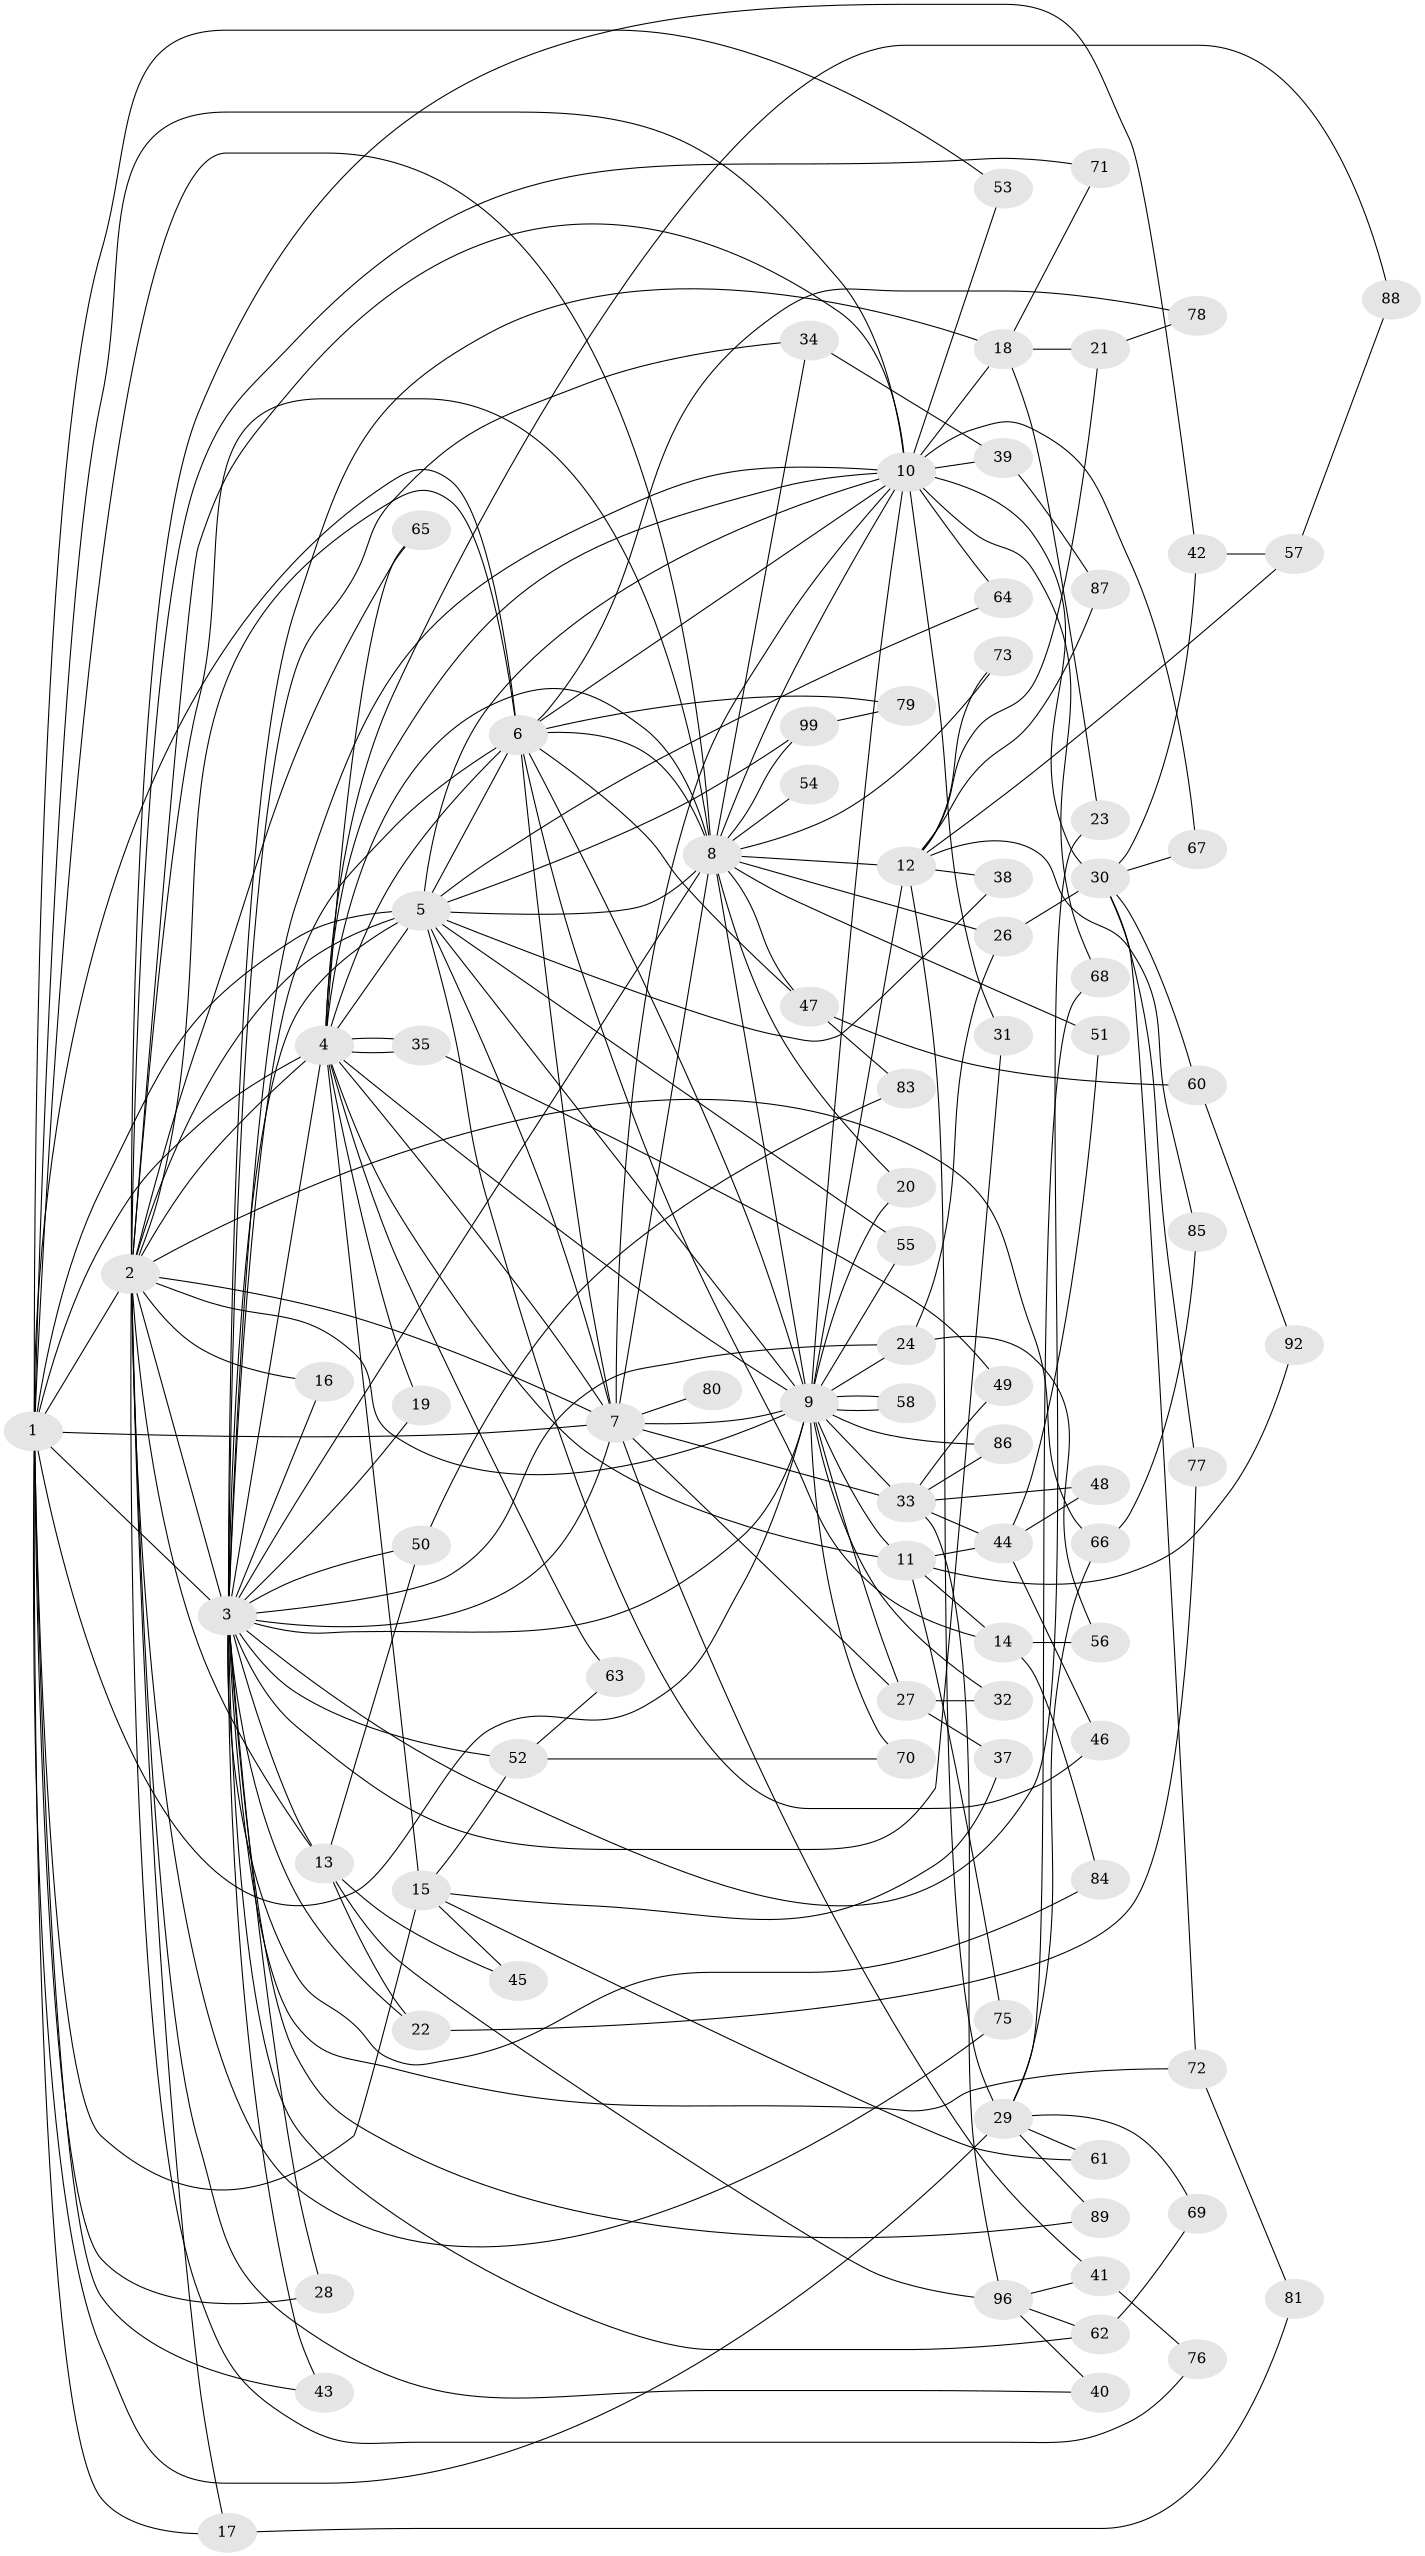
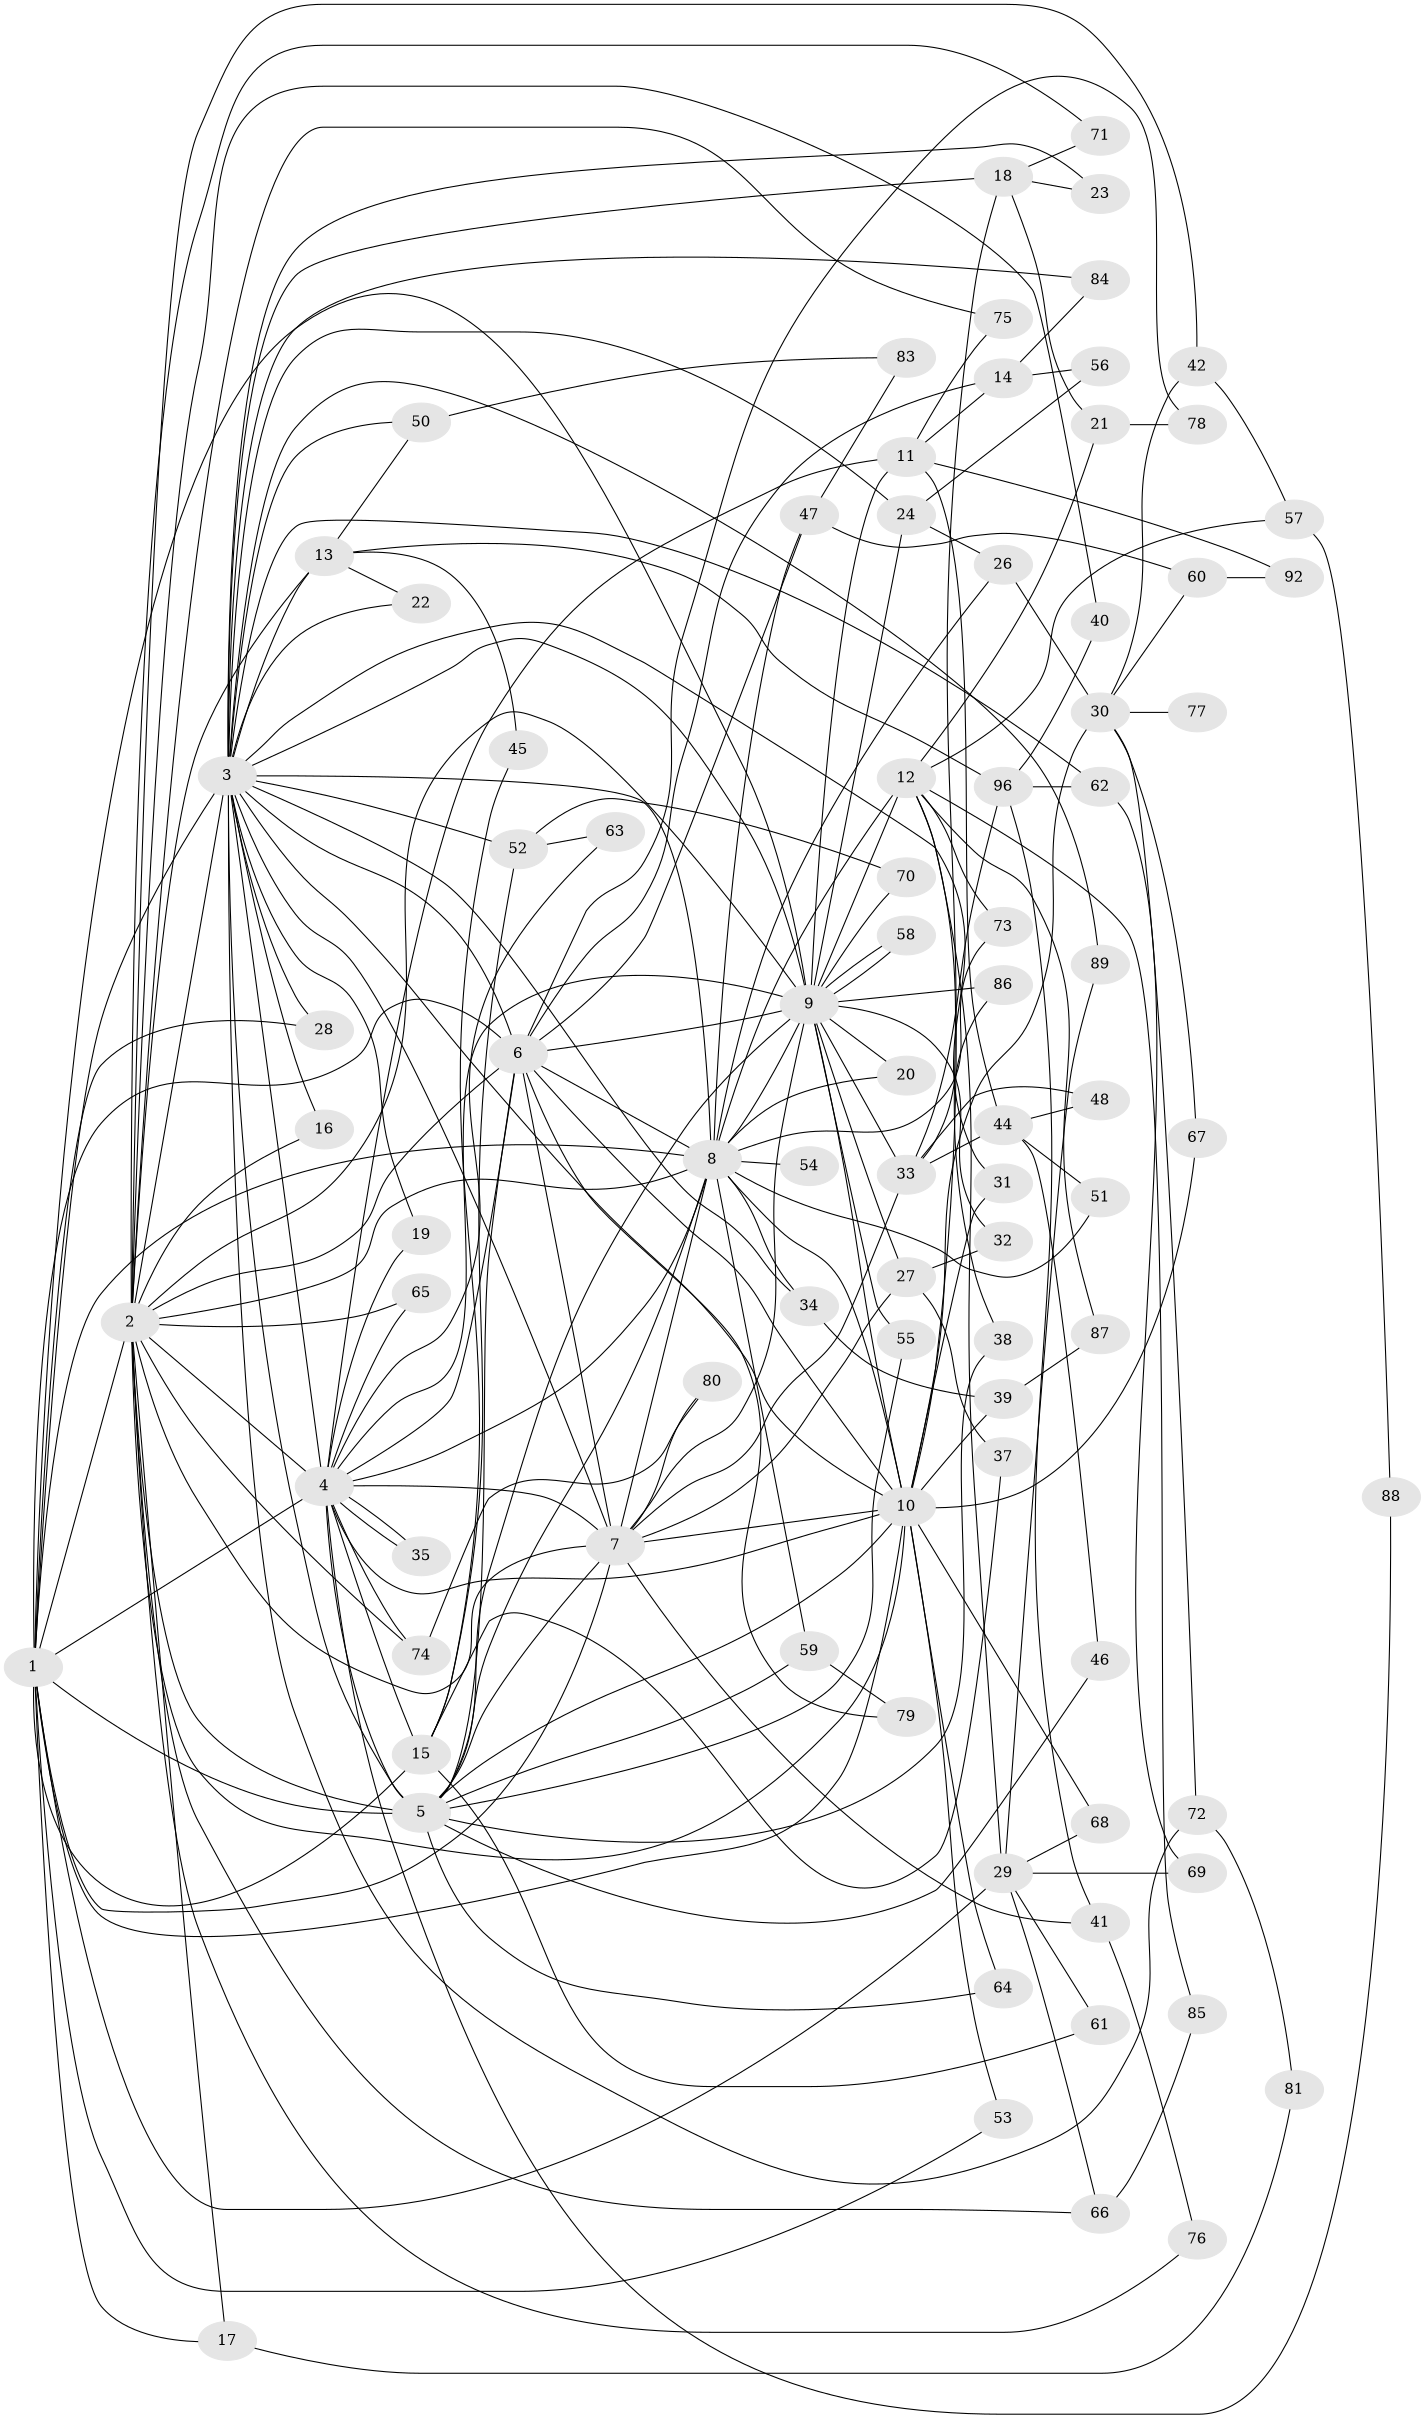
(809, 726) -> (809, 1651)
(1003, 1386) -> none
none -> (421, 1655)
(1012, 1971) -> none
(324, 2393) -> none
